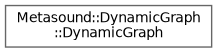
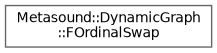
(109, 26) -> (109, 26)
